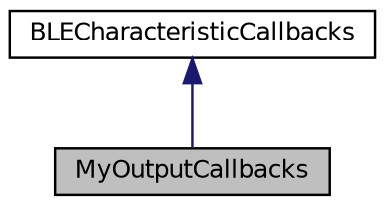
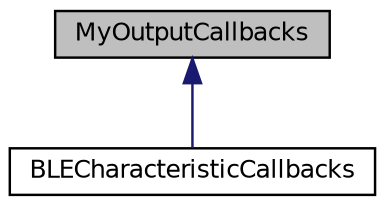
(192, 116) -> (192, 116)
